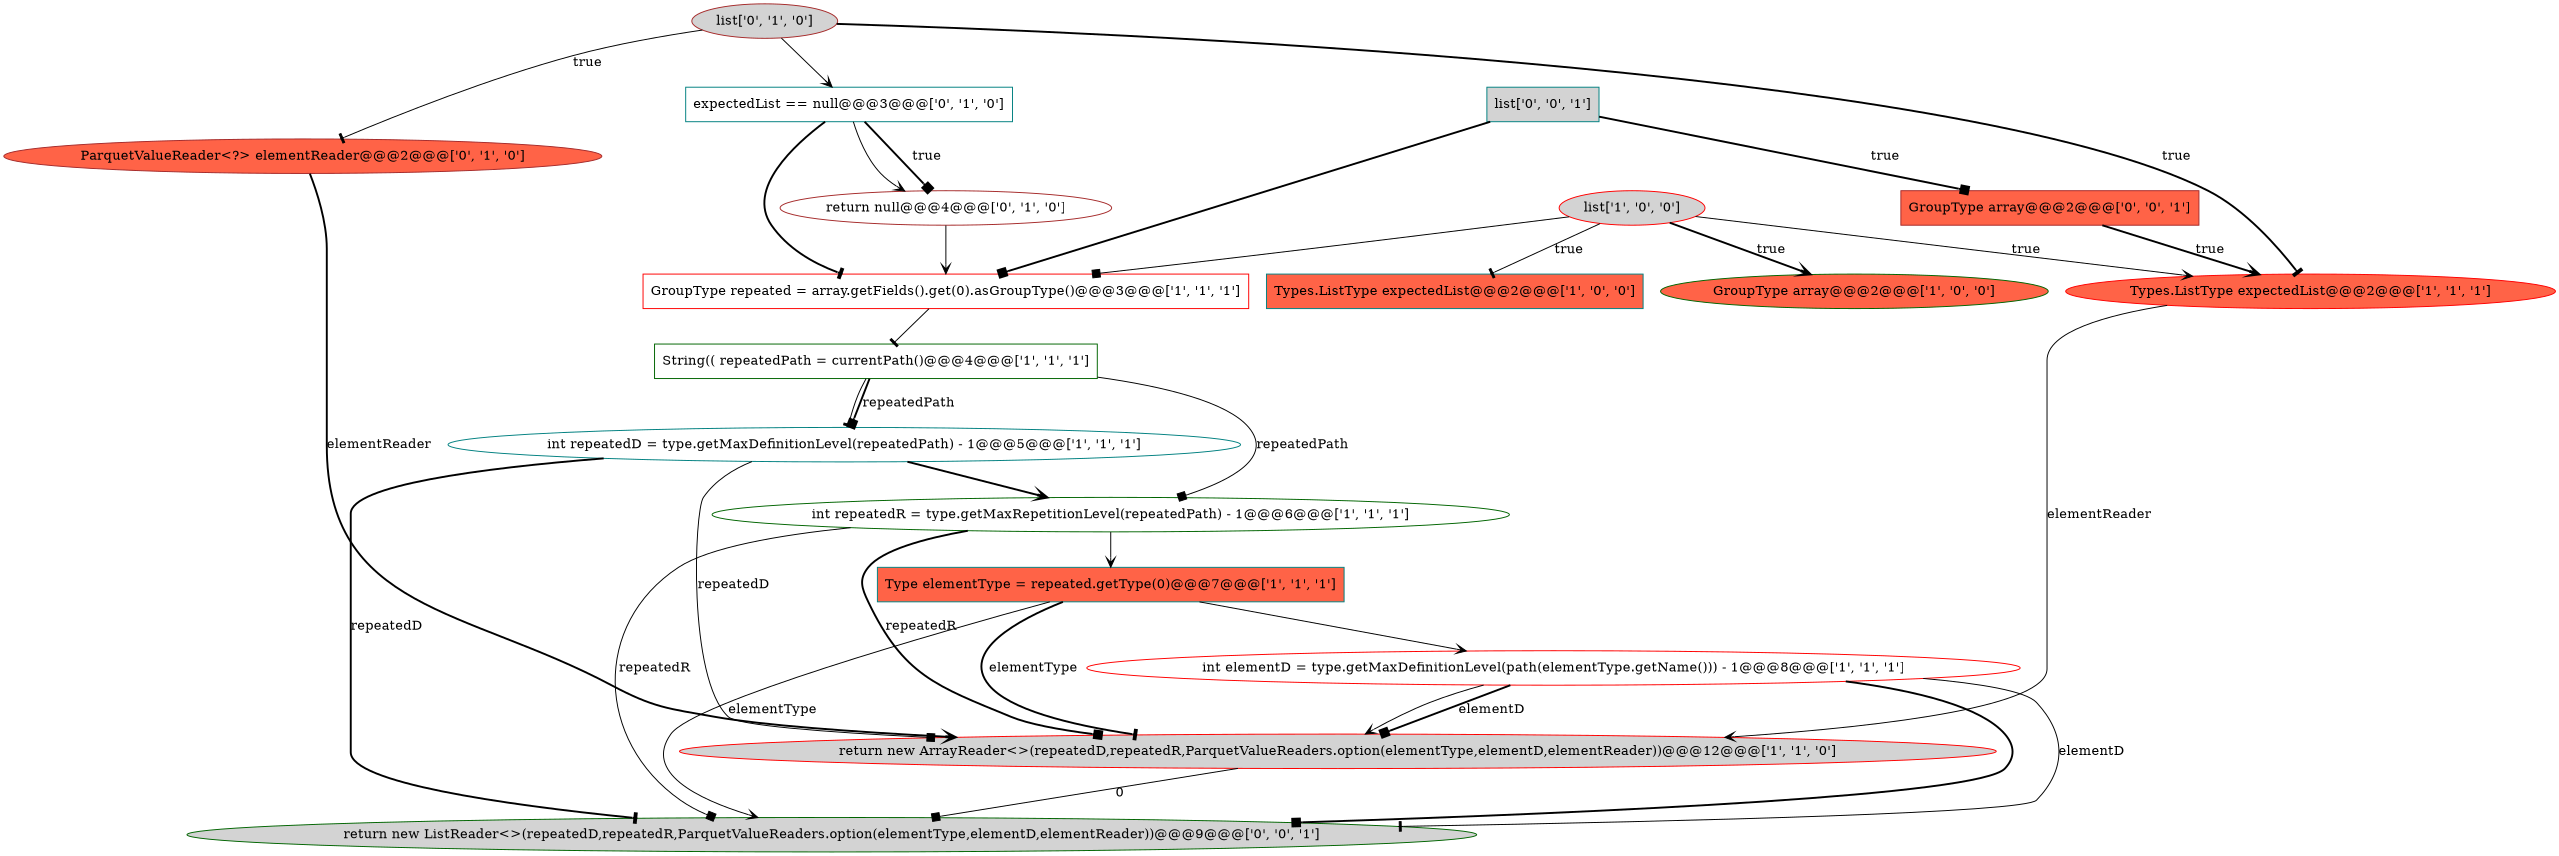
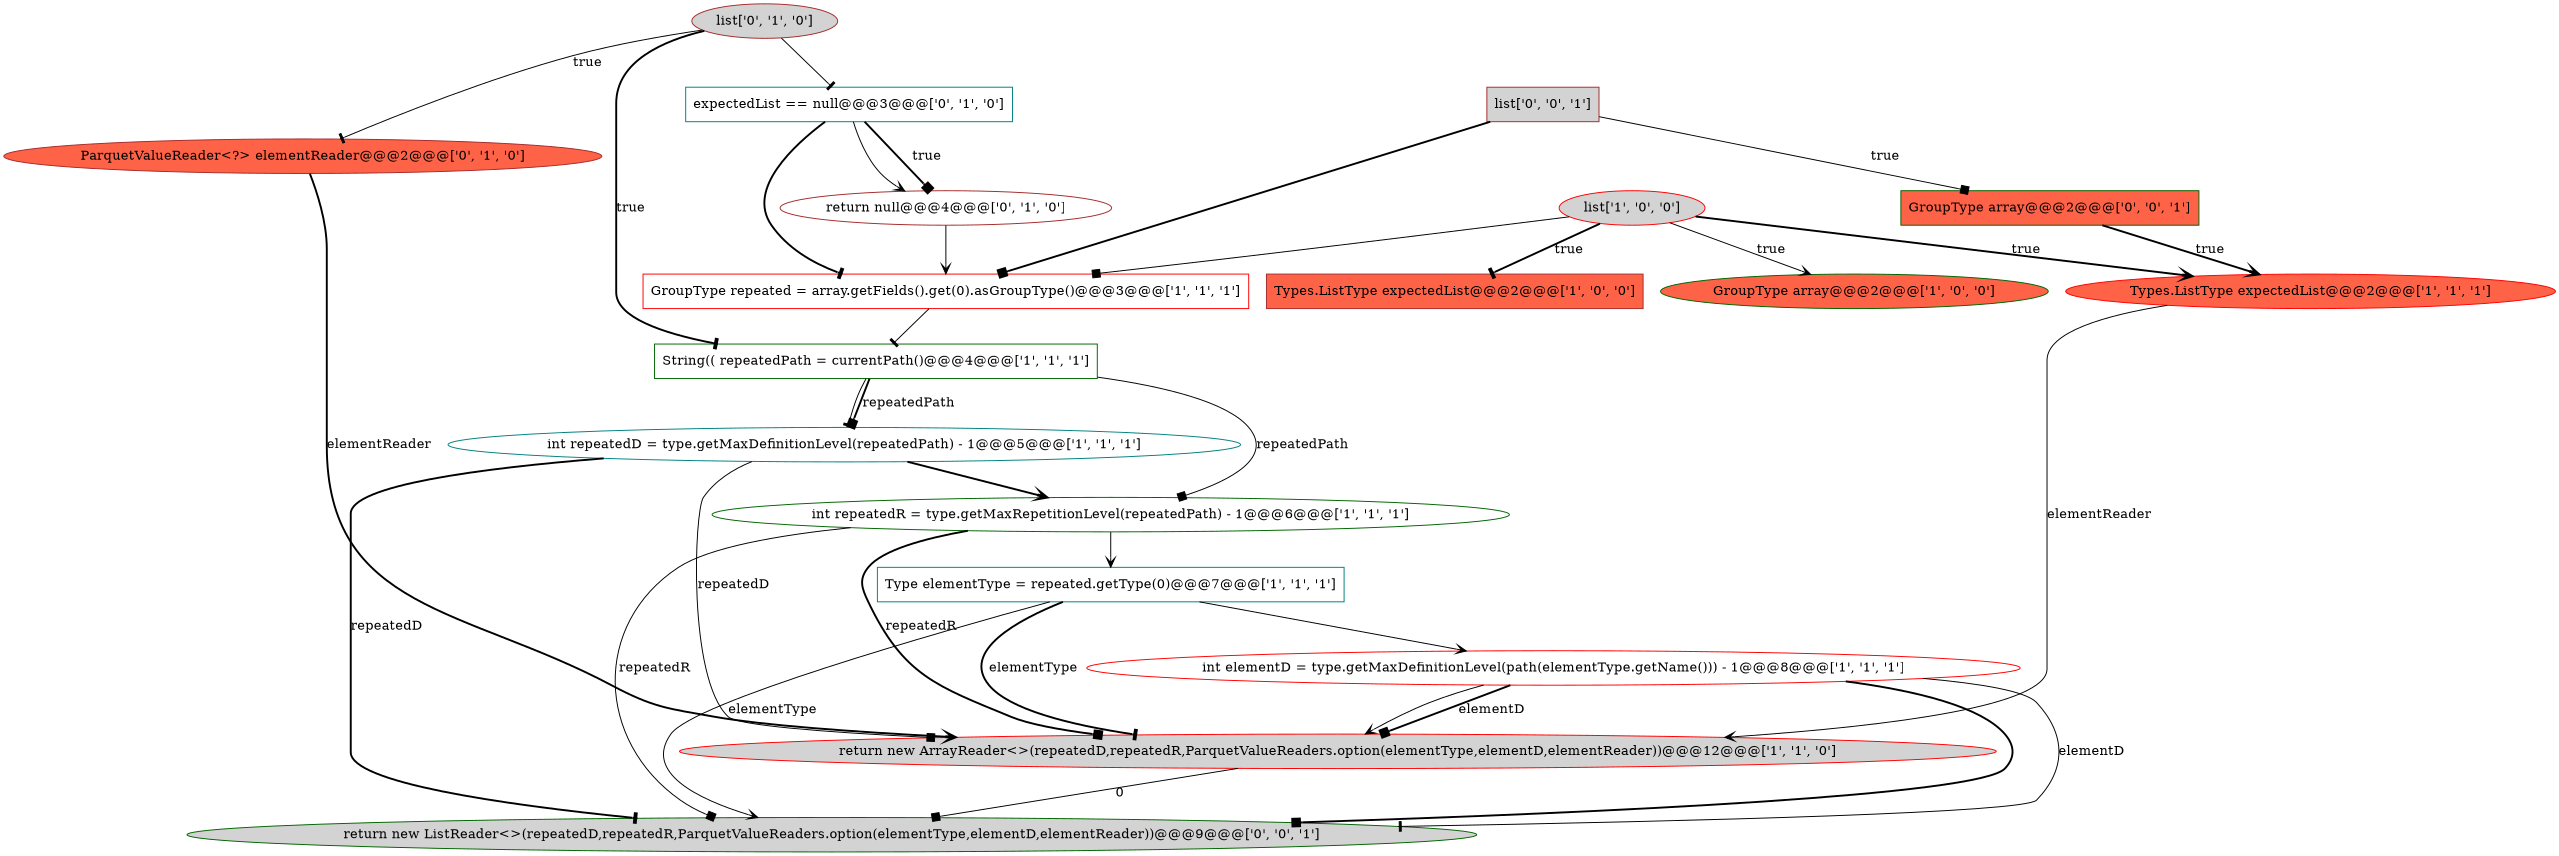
(805, 61) -> (805, 61)
(1588, 70) -> (616, 194)
(1543, 104) -> (1543, 104)
(1779, 153) -> (1779, 153)
(2050, 208) -> (2050, 208)
(1939, 246) -> (1939, 246)
(1736, 247) -> (1736, 247)
(1547, 248) -> (1547, 248)
(1455, 291) -> (1455, 291)
(1111, 585) -> (1111, 585)
